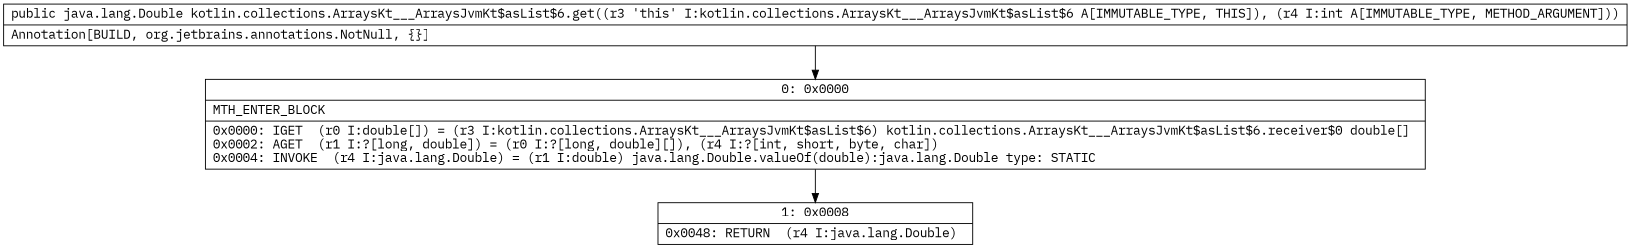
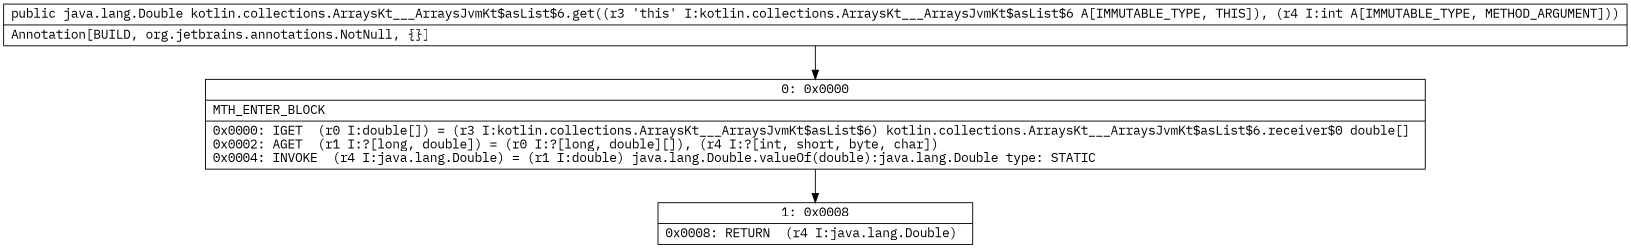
(815, 234) -> (815, 234)
